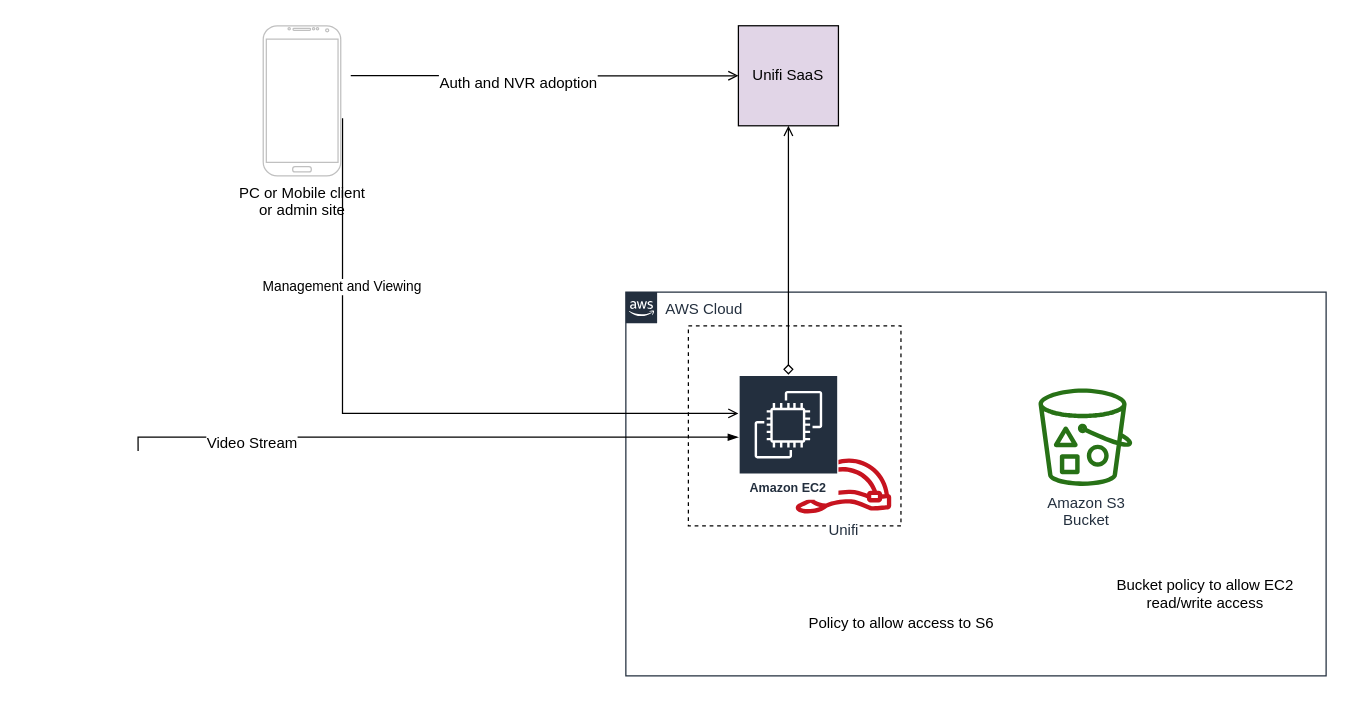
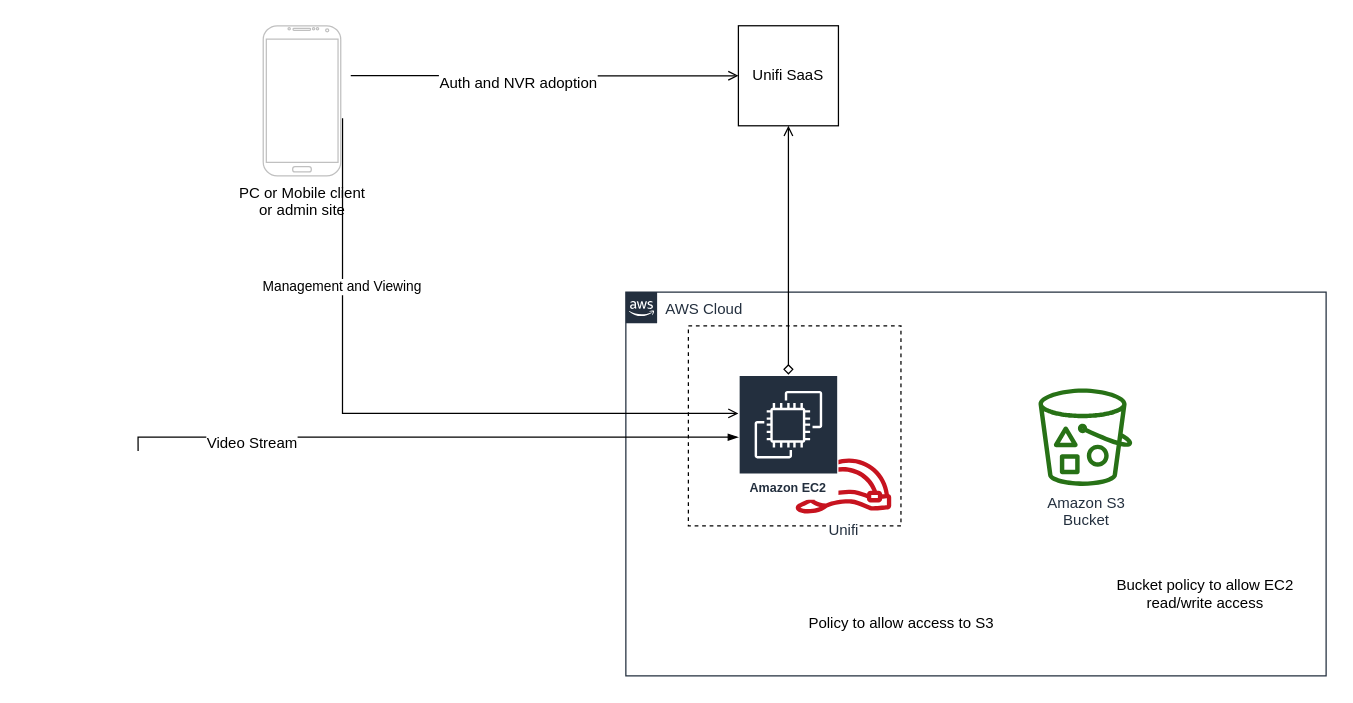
(788, 76) -> (788, 76)
(901, 623) -> (901, 623)
